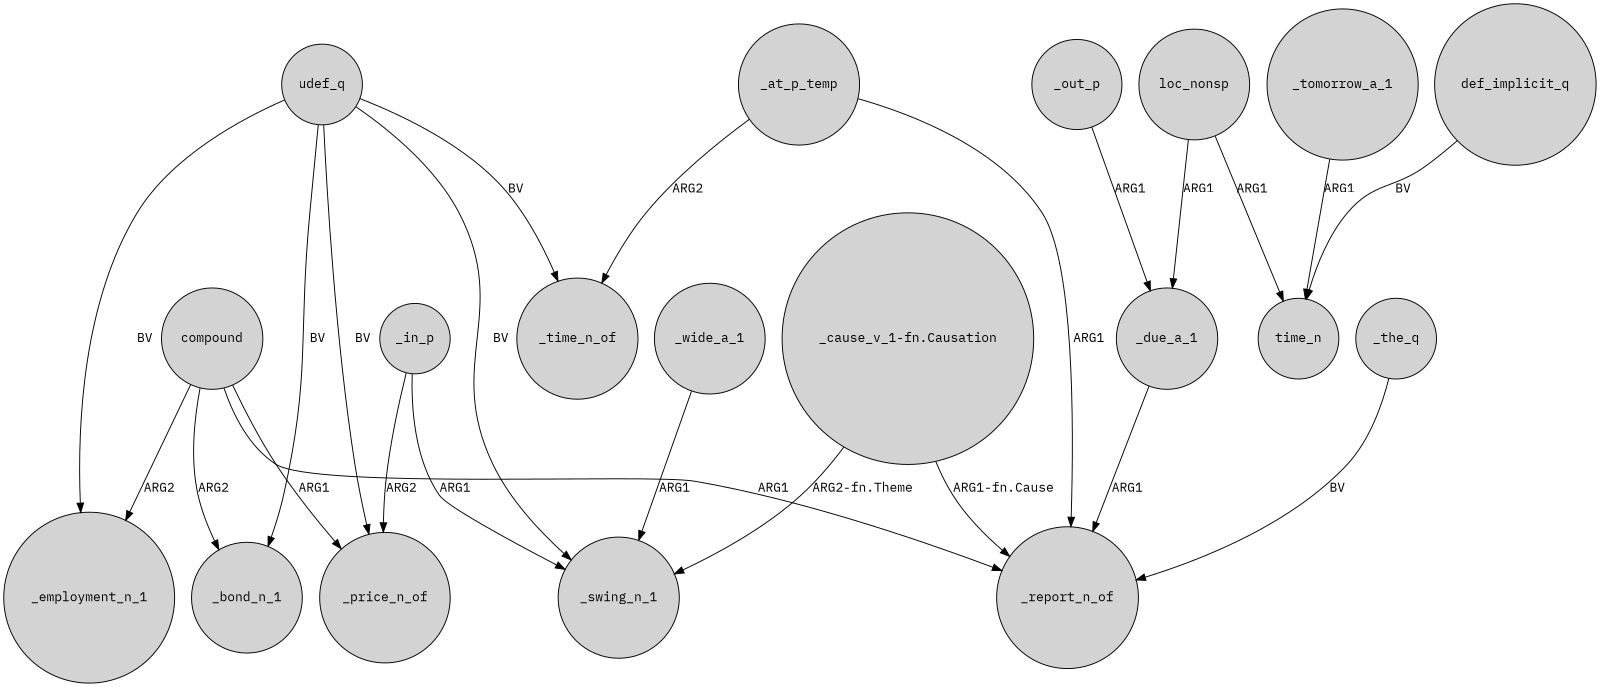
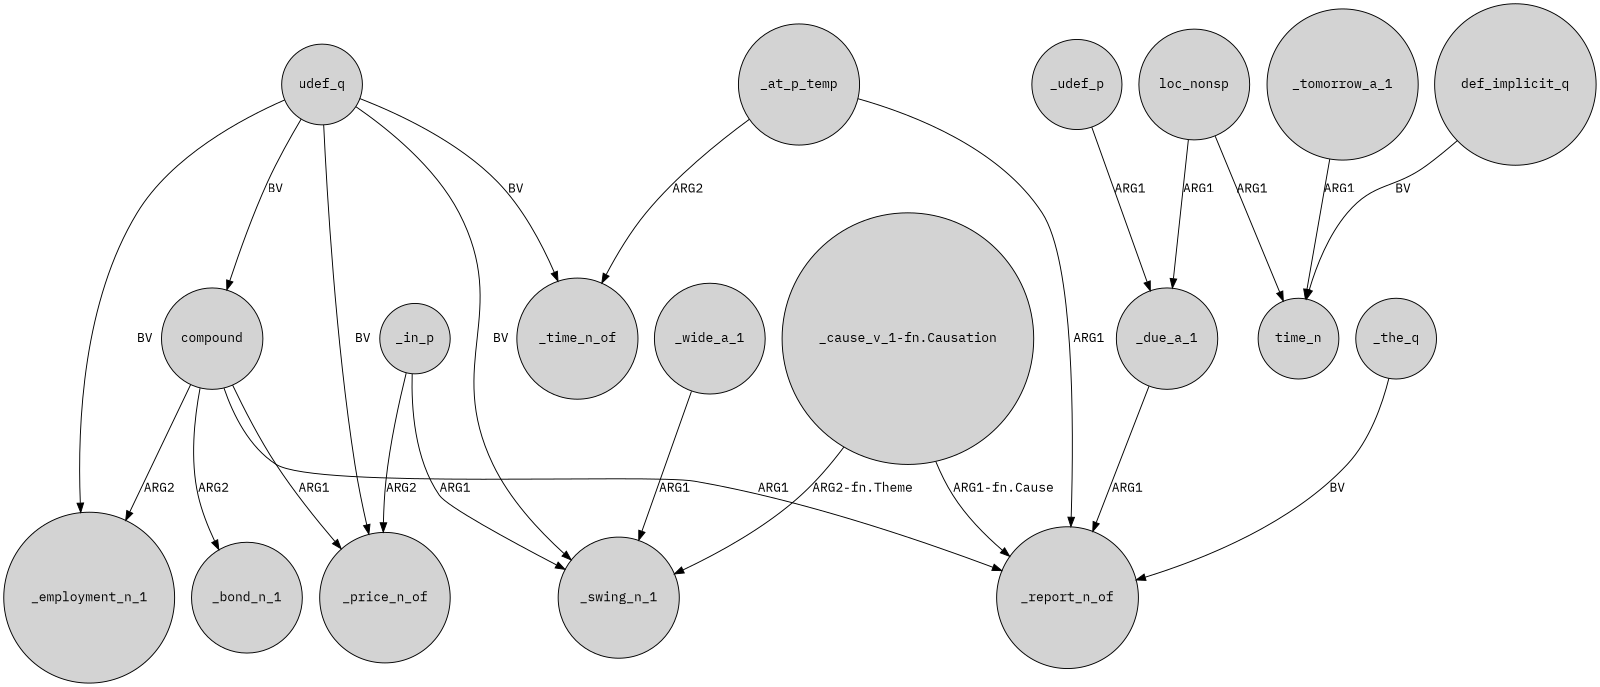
(1077, 84) -> (1077, 84)
(303, 332) -> (261, 198)
